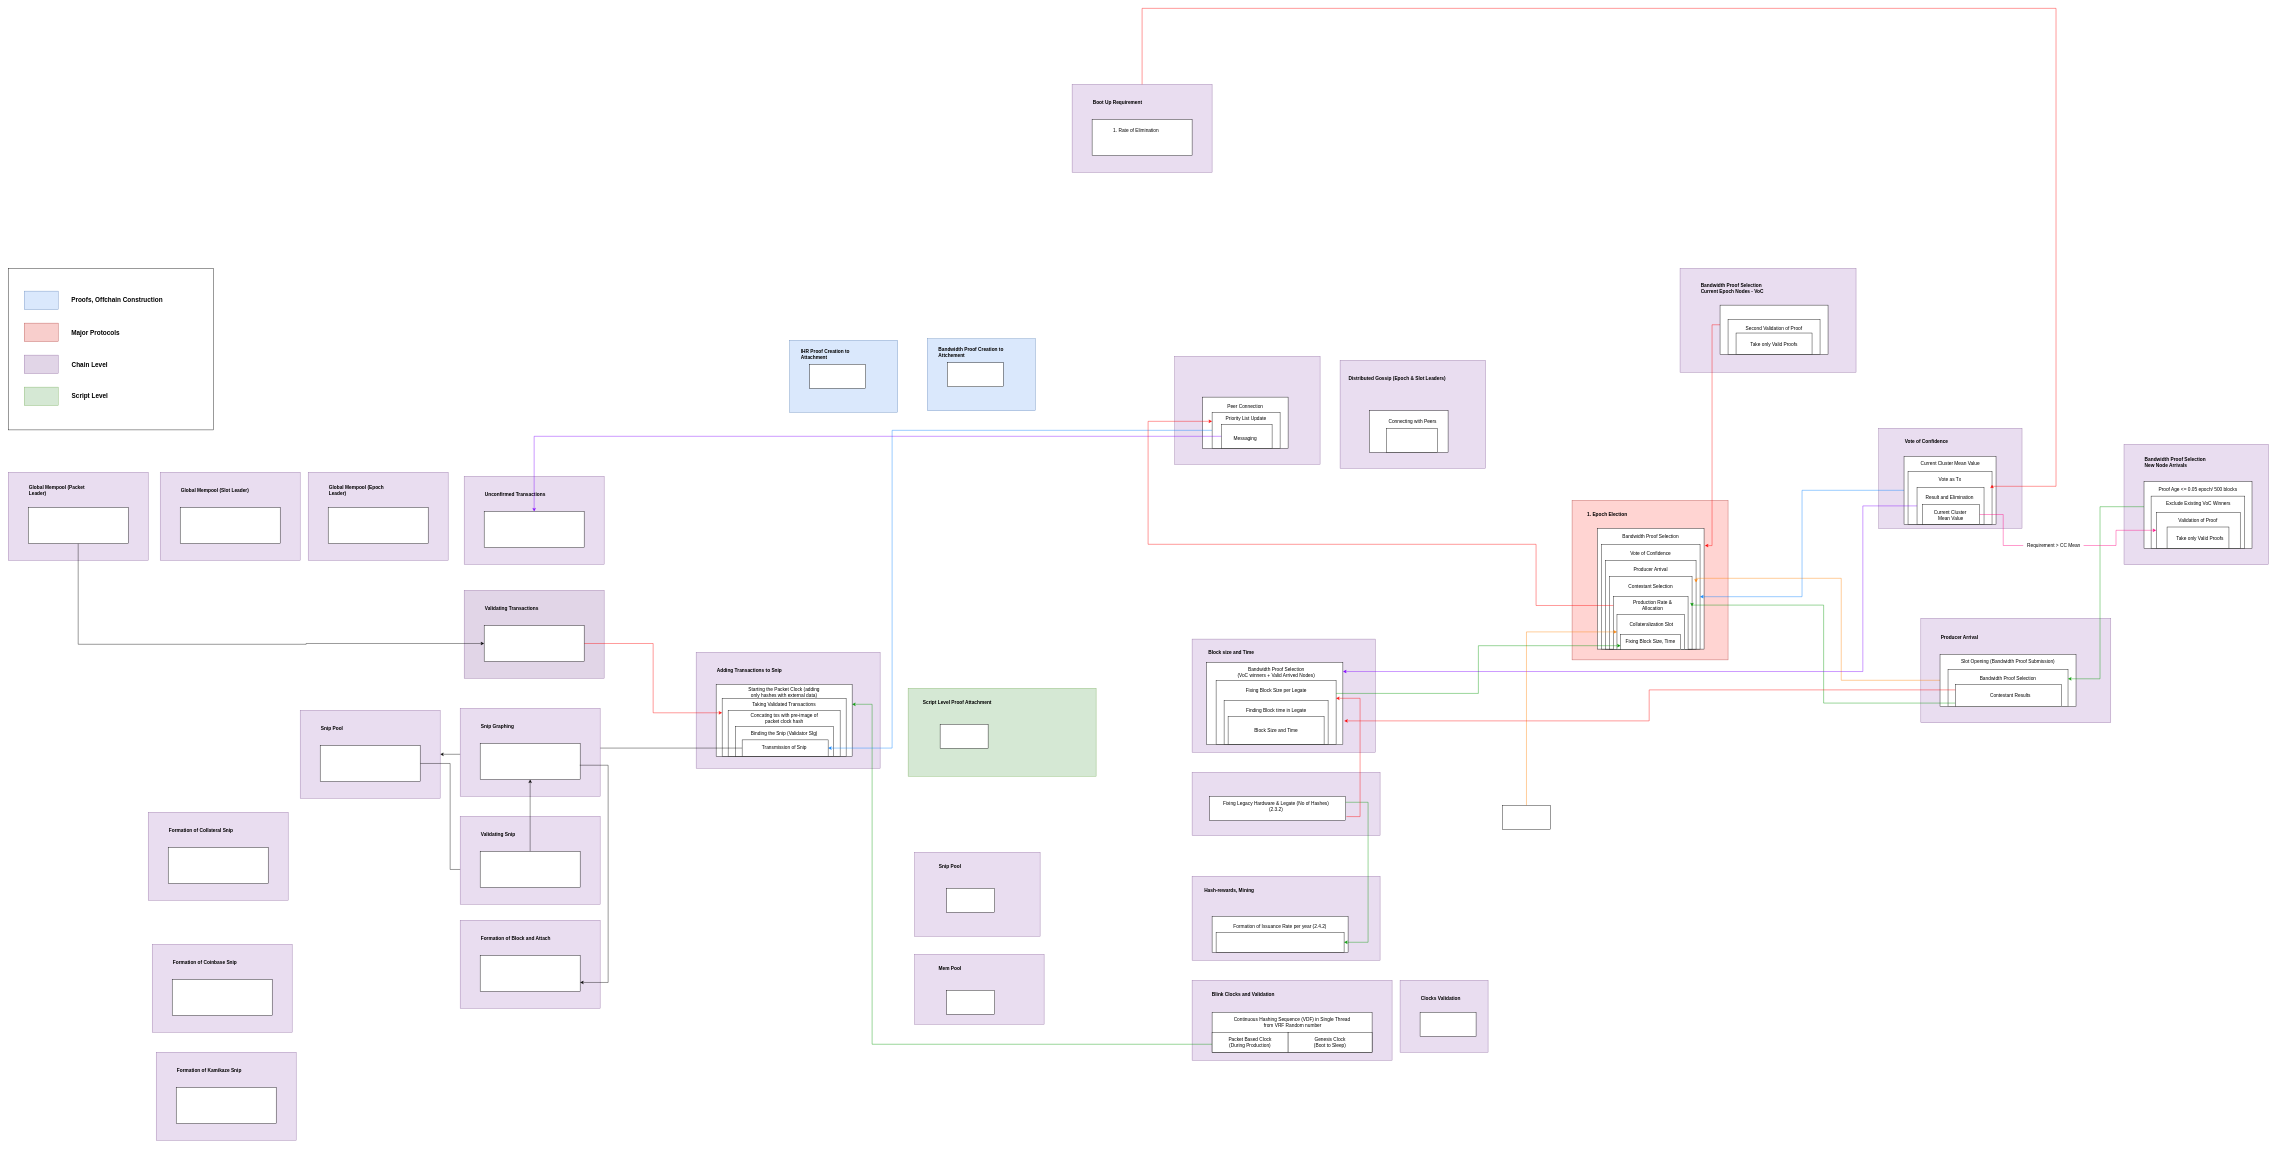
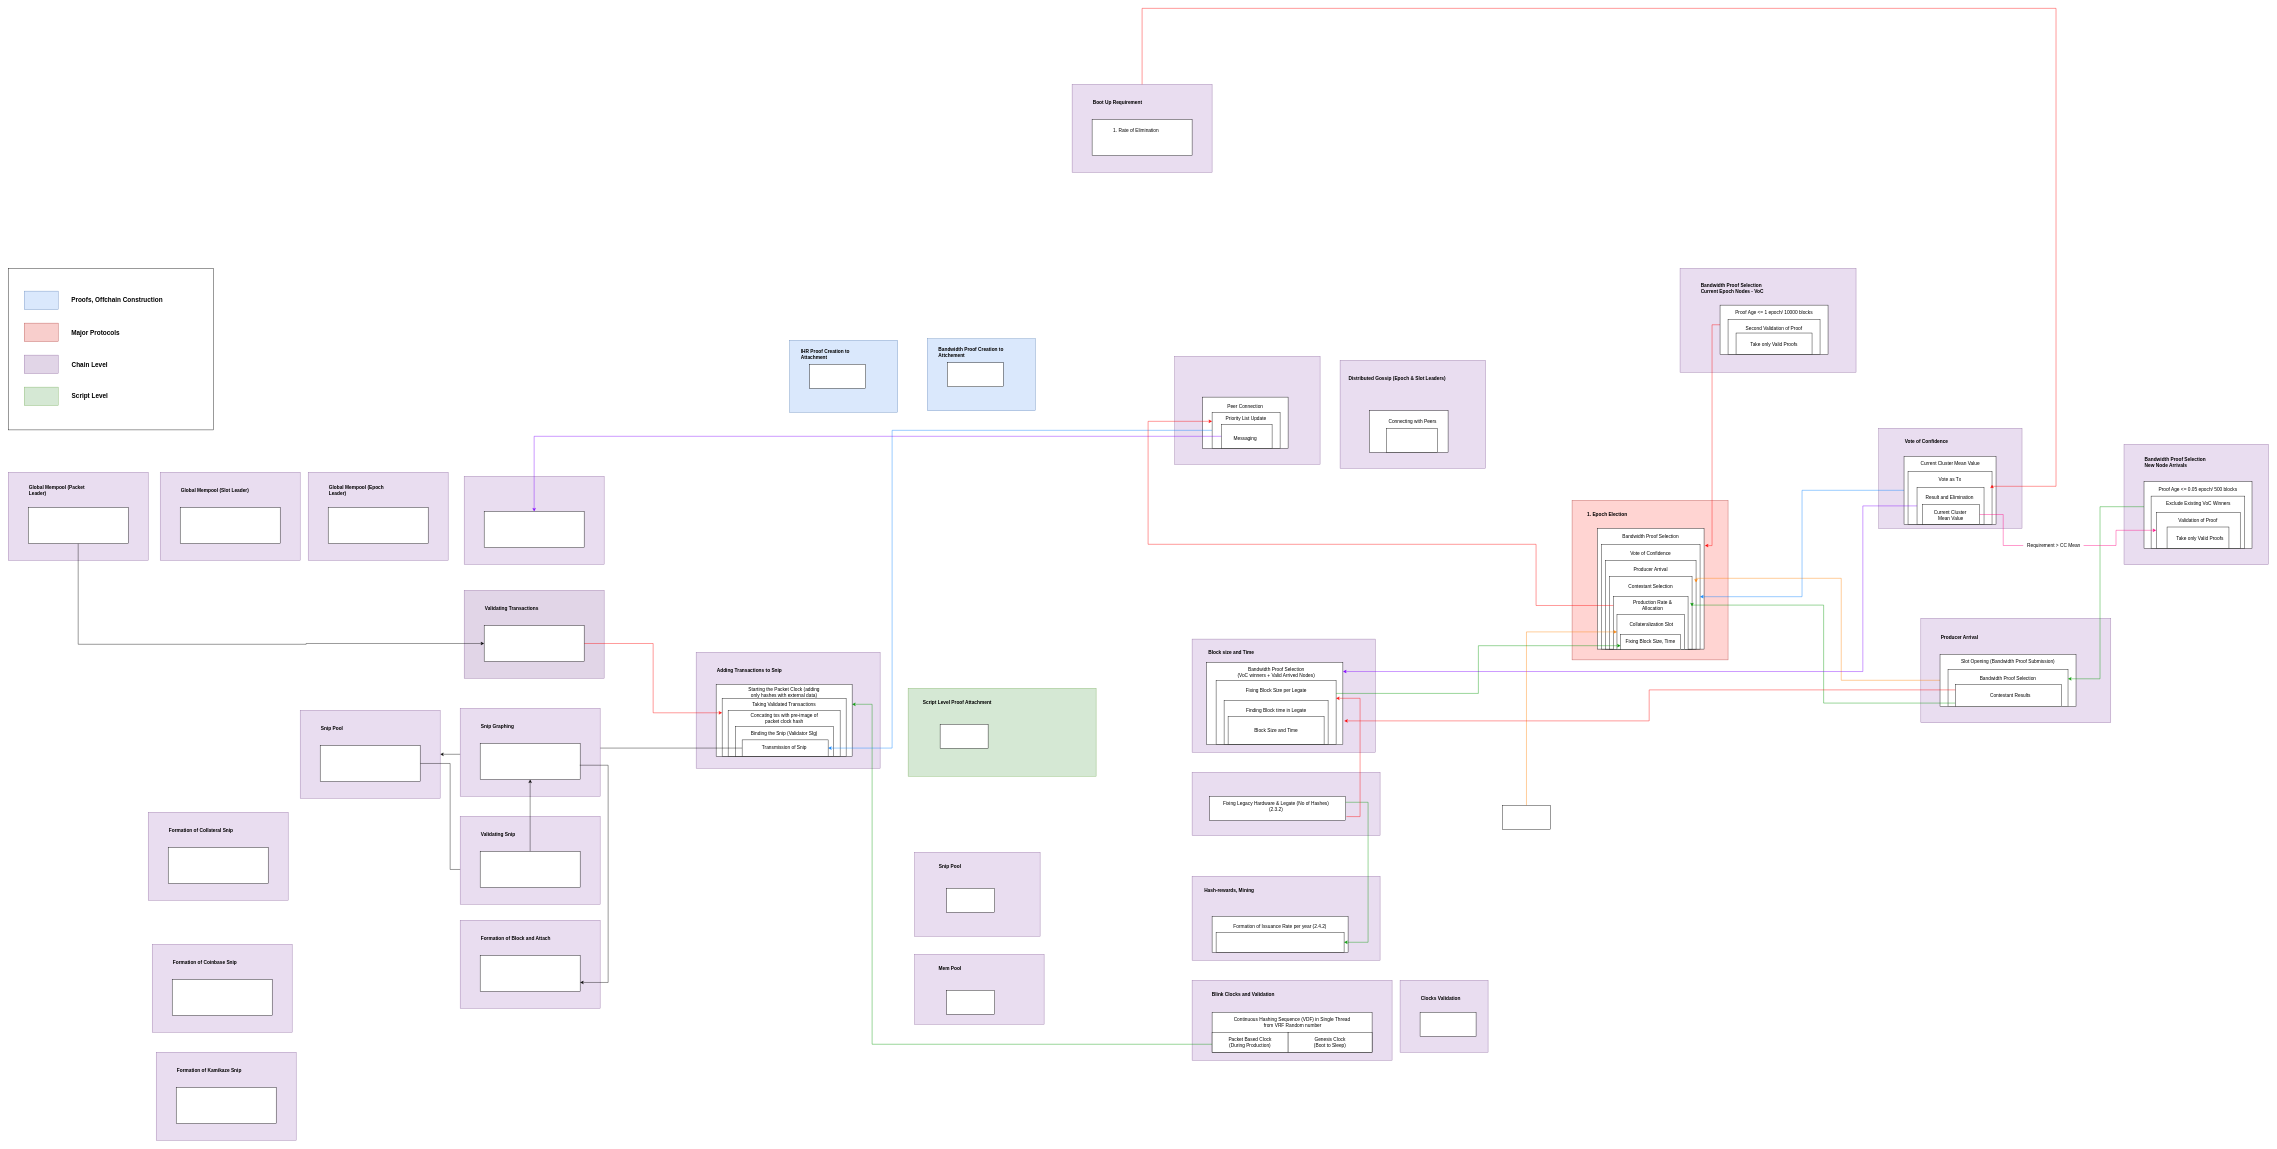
none -> (1774, 312)
(521, 494) -> none
